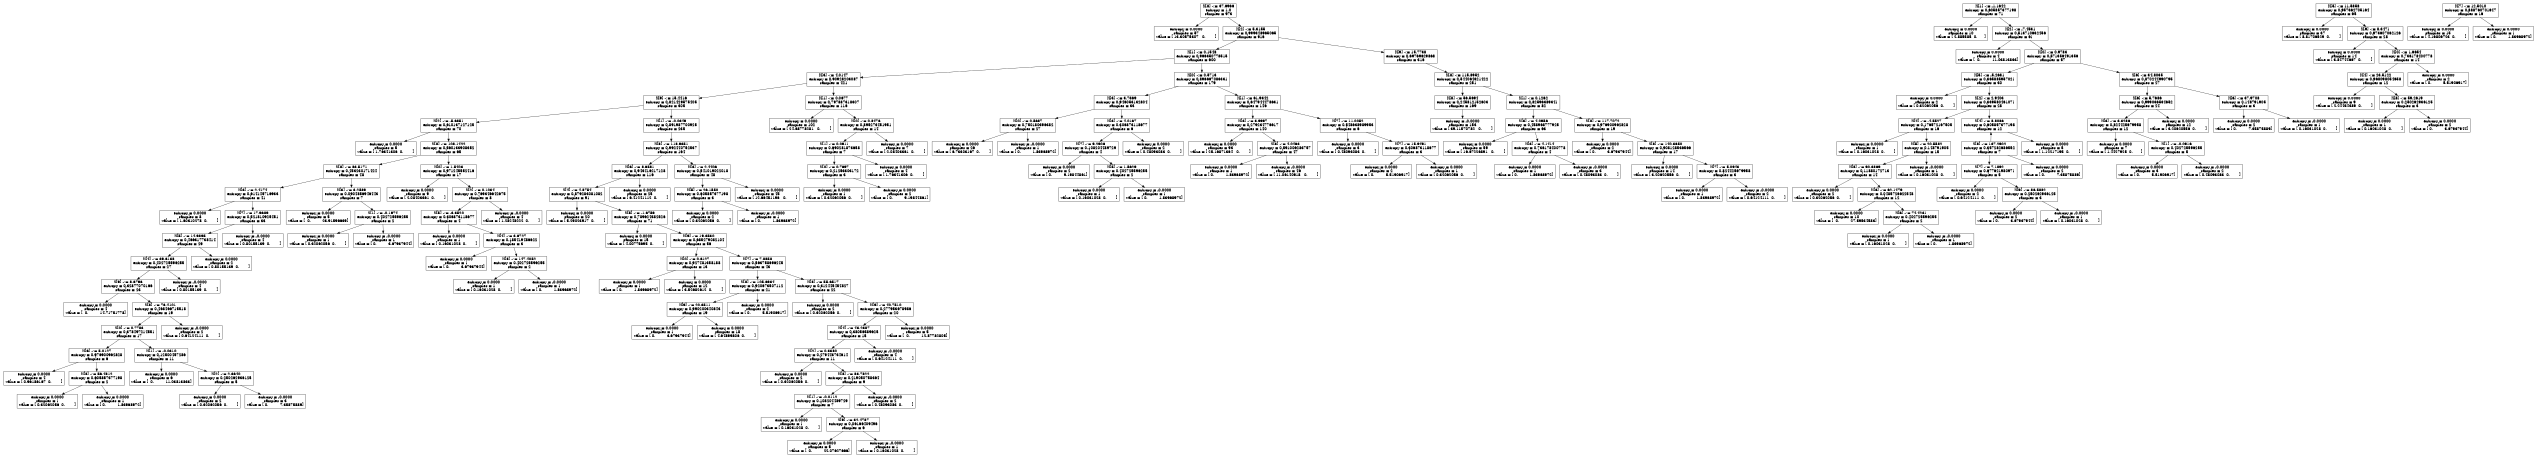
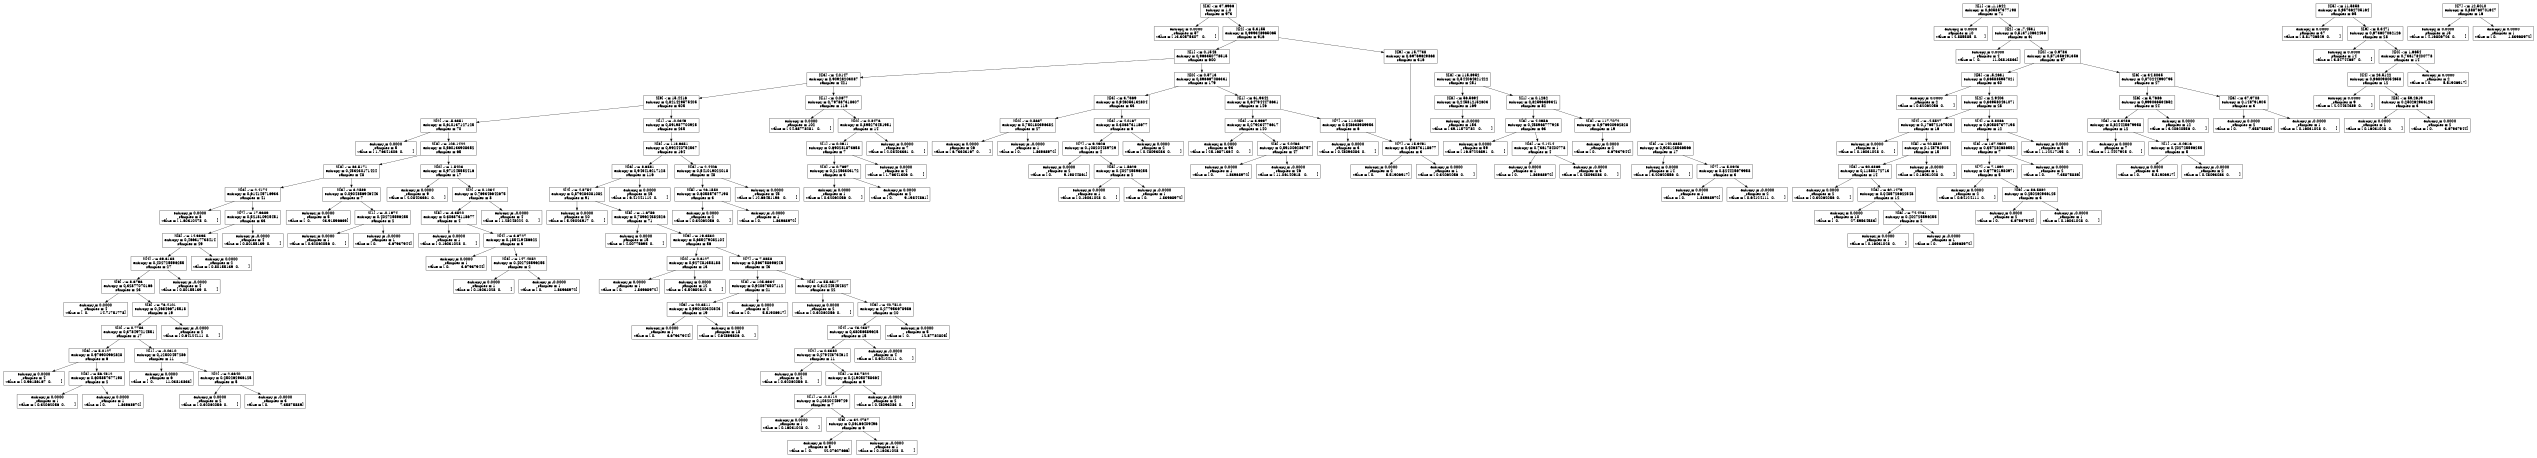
(1435, 67) -> (1411, 101)
(1633, 136) -> none
(1991, 138) -> (1988, 136)
